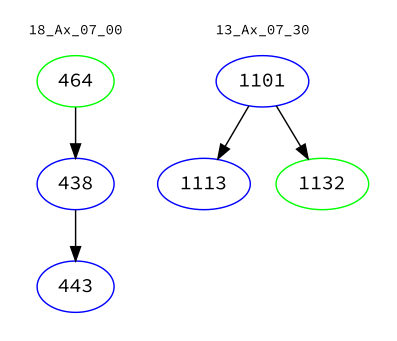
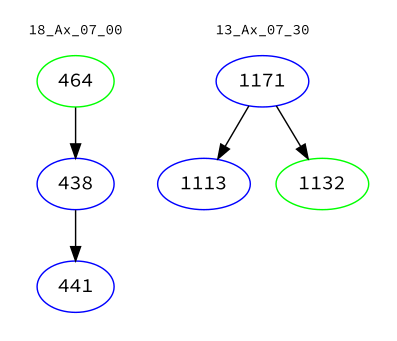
(262, 81) -> (262, 81)
(76, 287) -> (76, 287)
